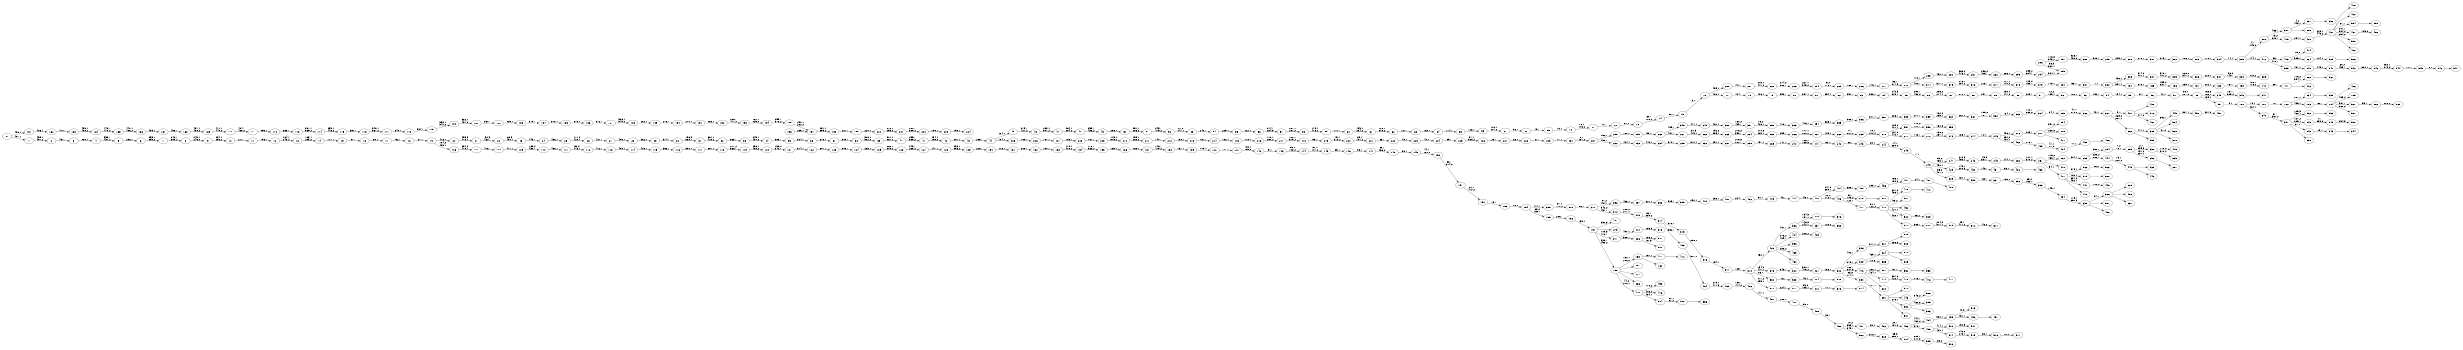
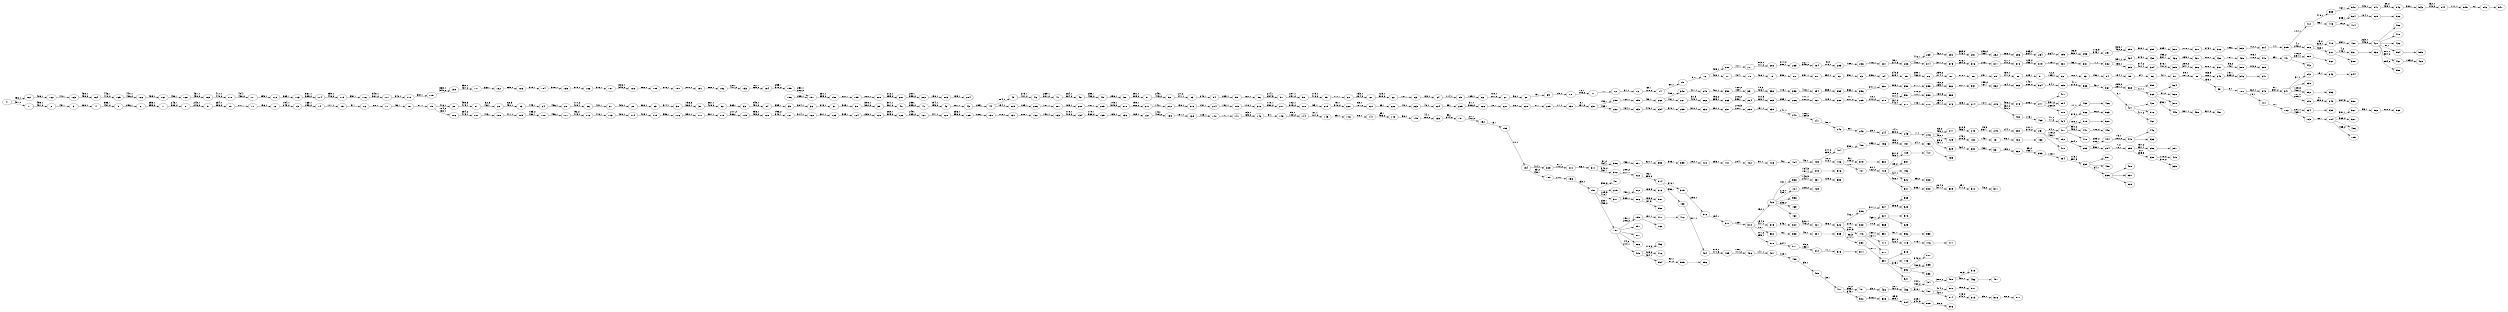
(2050, 68) -> (2073, 54)
